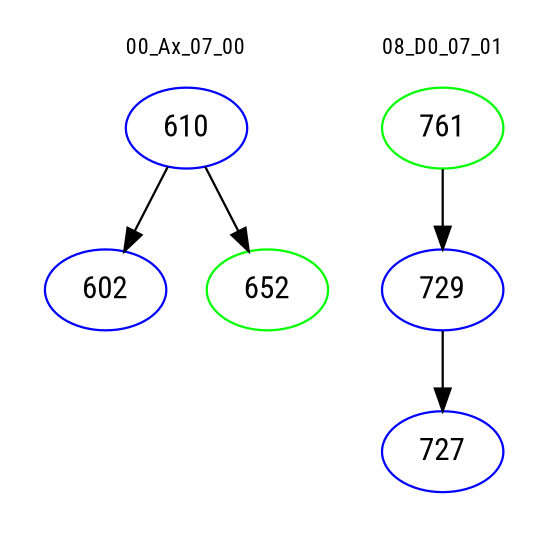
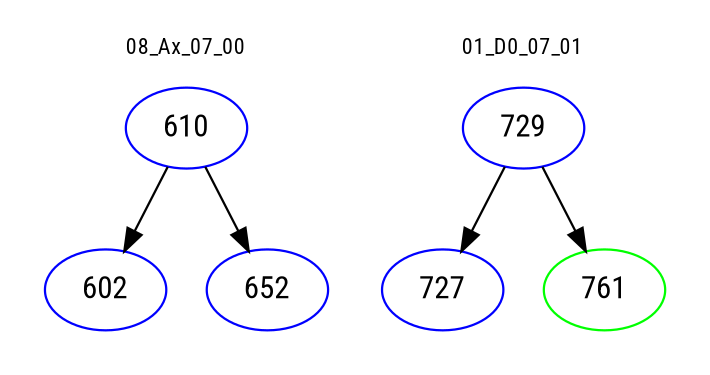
(187, 48) -> (187, 48)
(444, 48) -> (524, 48)
(443, 198) -> (559, 199)
(267, 290) -> (267, 290)
